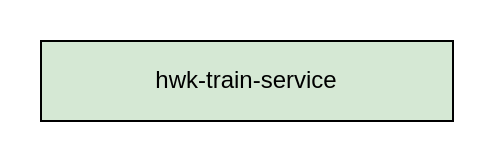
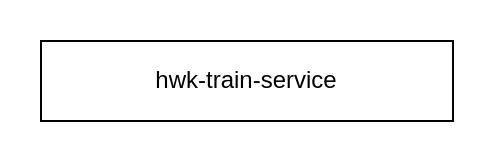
(247, 81) -> (247, 81)
